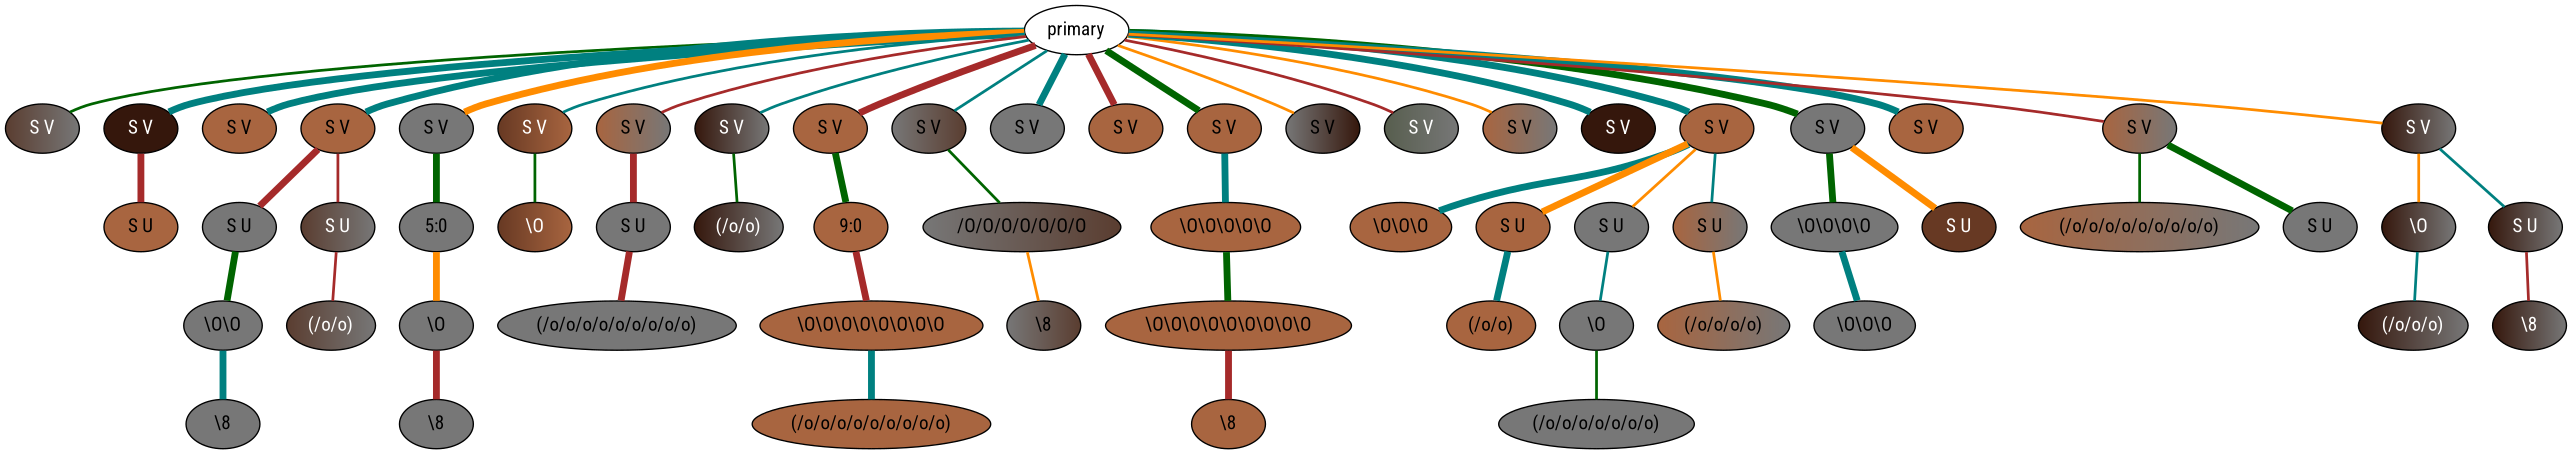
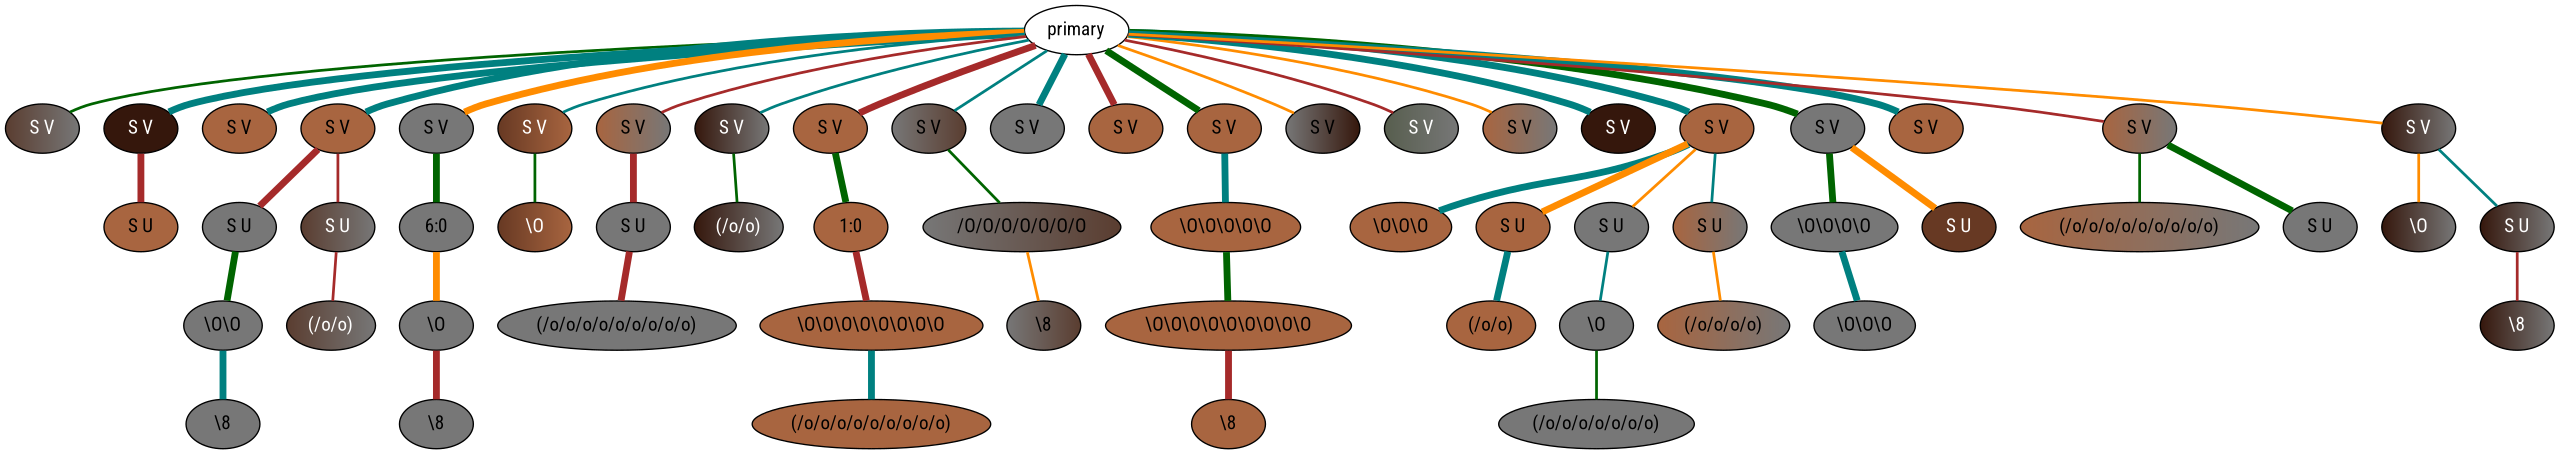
(436, 227) -> (436, 227)
(851, 227) -> (851, 227)
(2413, 326) -> none
